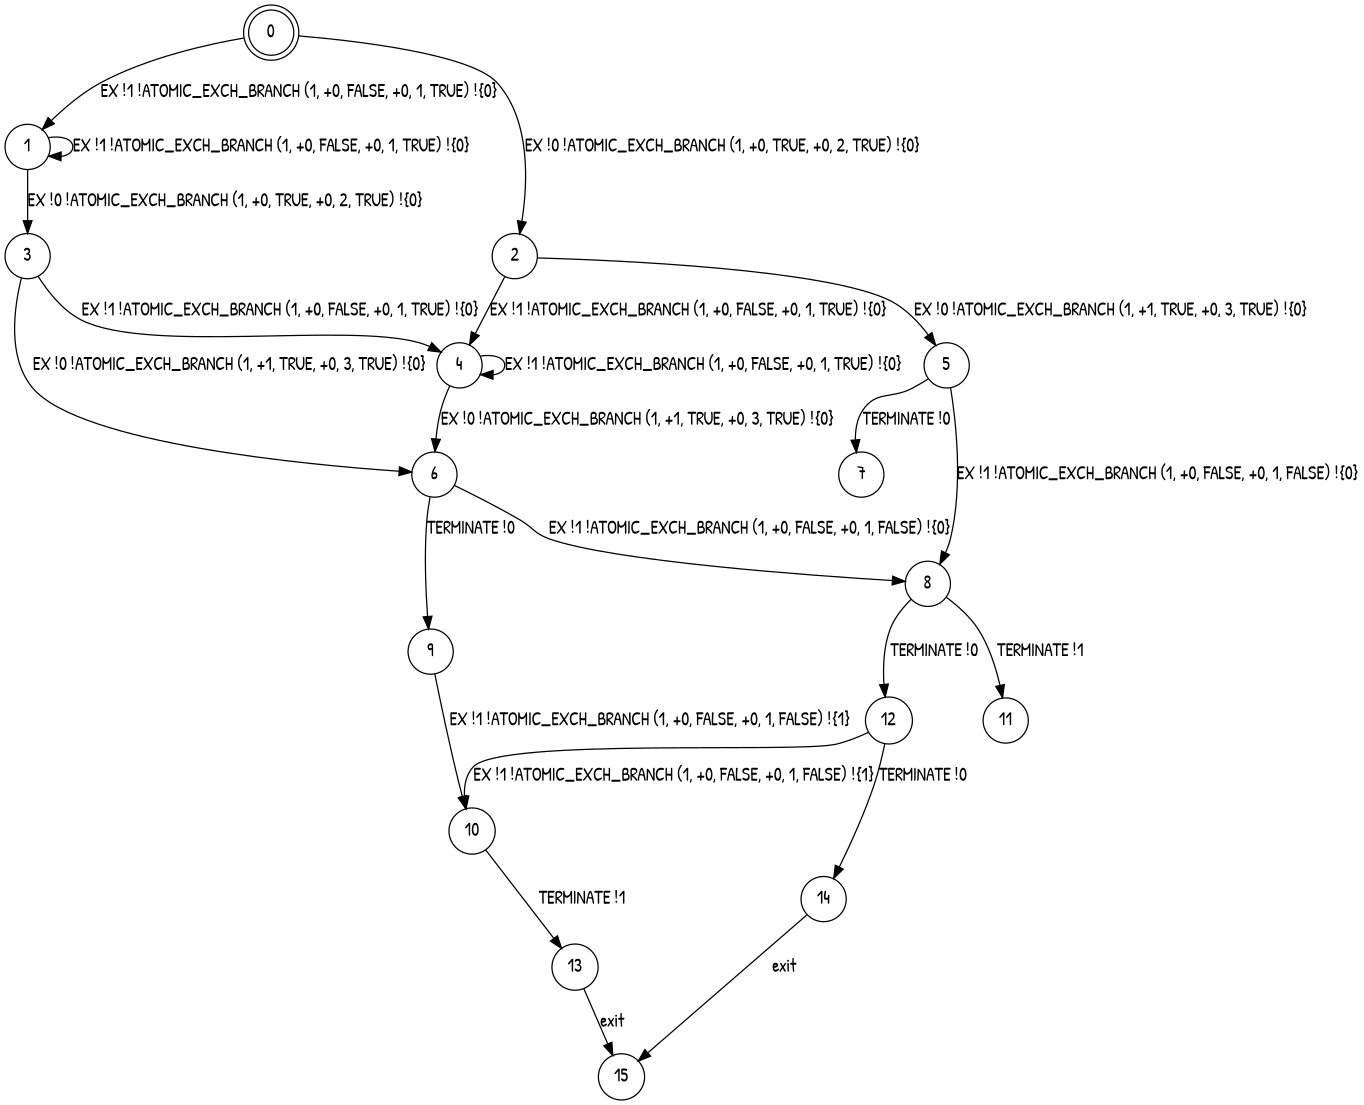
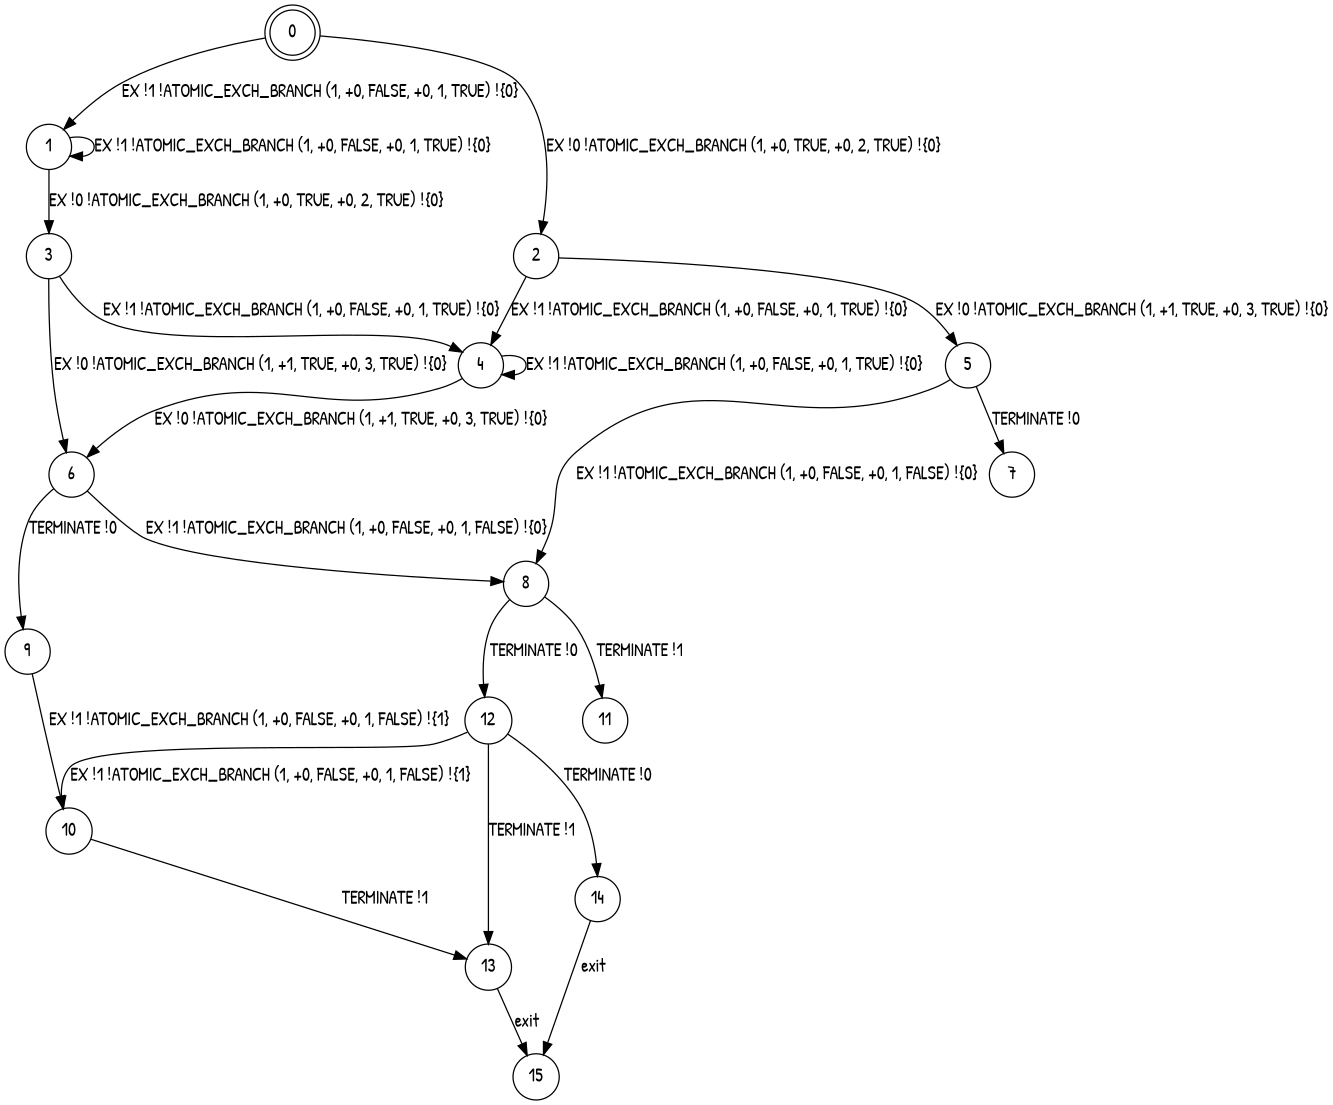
none -> (488, 838)
